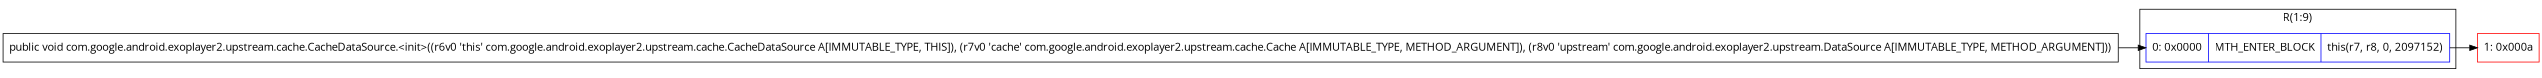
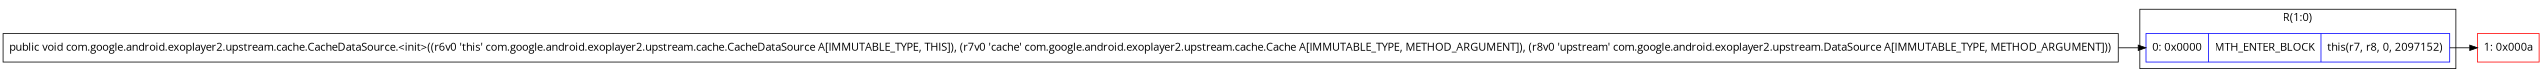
(2298, 18) -> (2298, 18)
